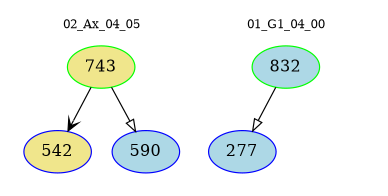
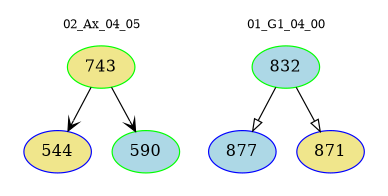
(121, 104) -> (121, 104)
(58, 152) -> (58, 152)
(146, 152) -> (146, 152)
(242, 152) -> (242, 152)
none -> (331, 152)
